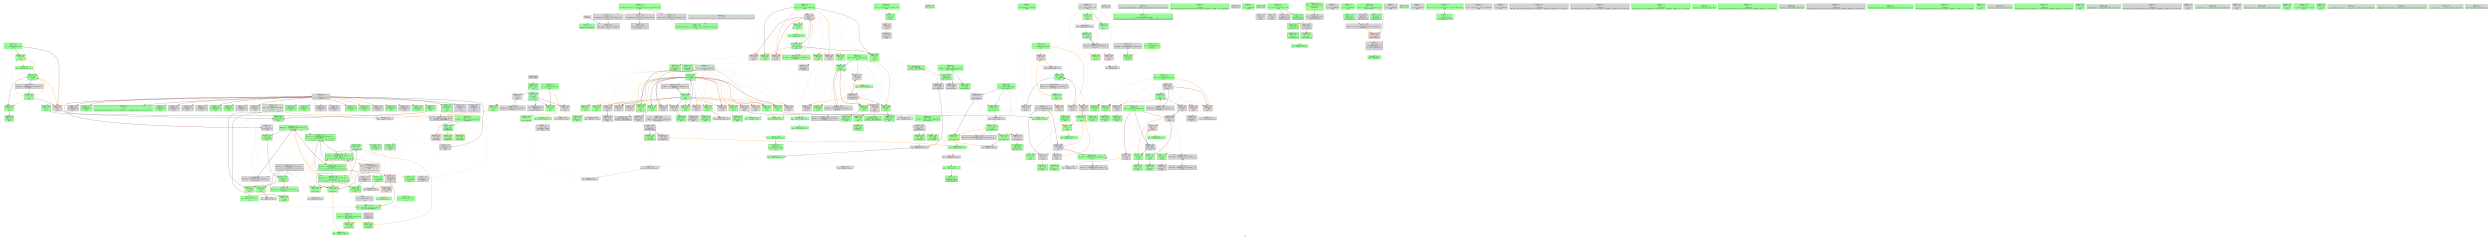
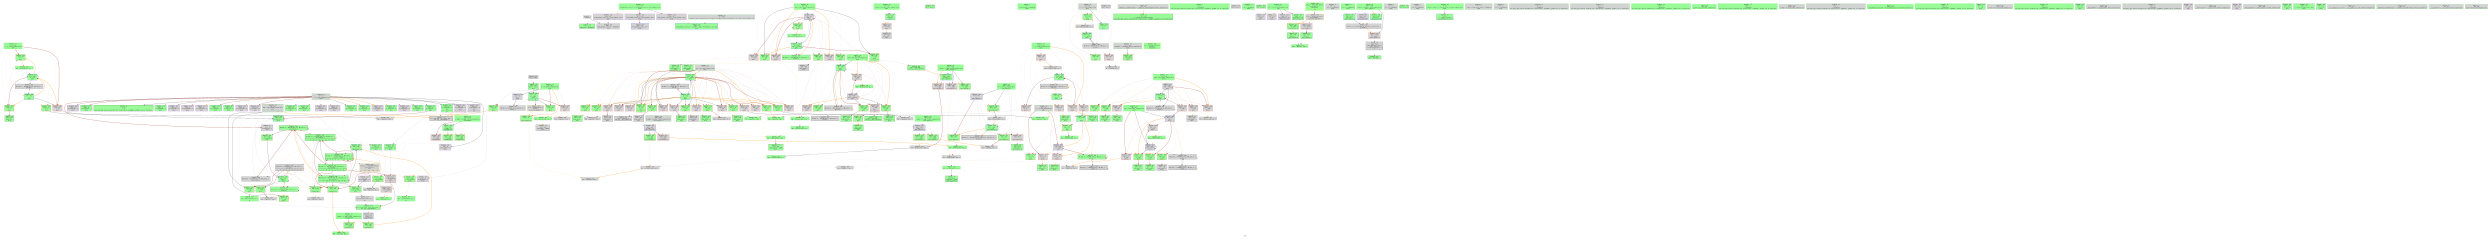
(1037, 83) -> (1037, 83)
